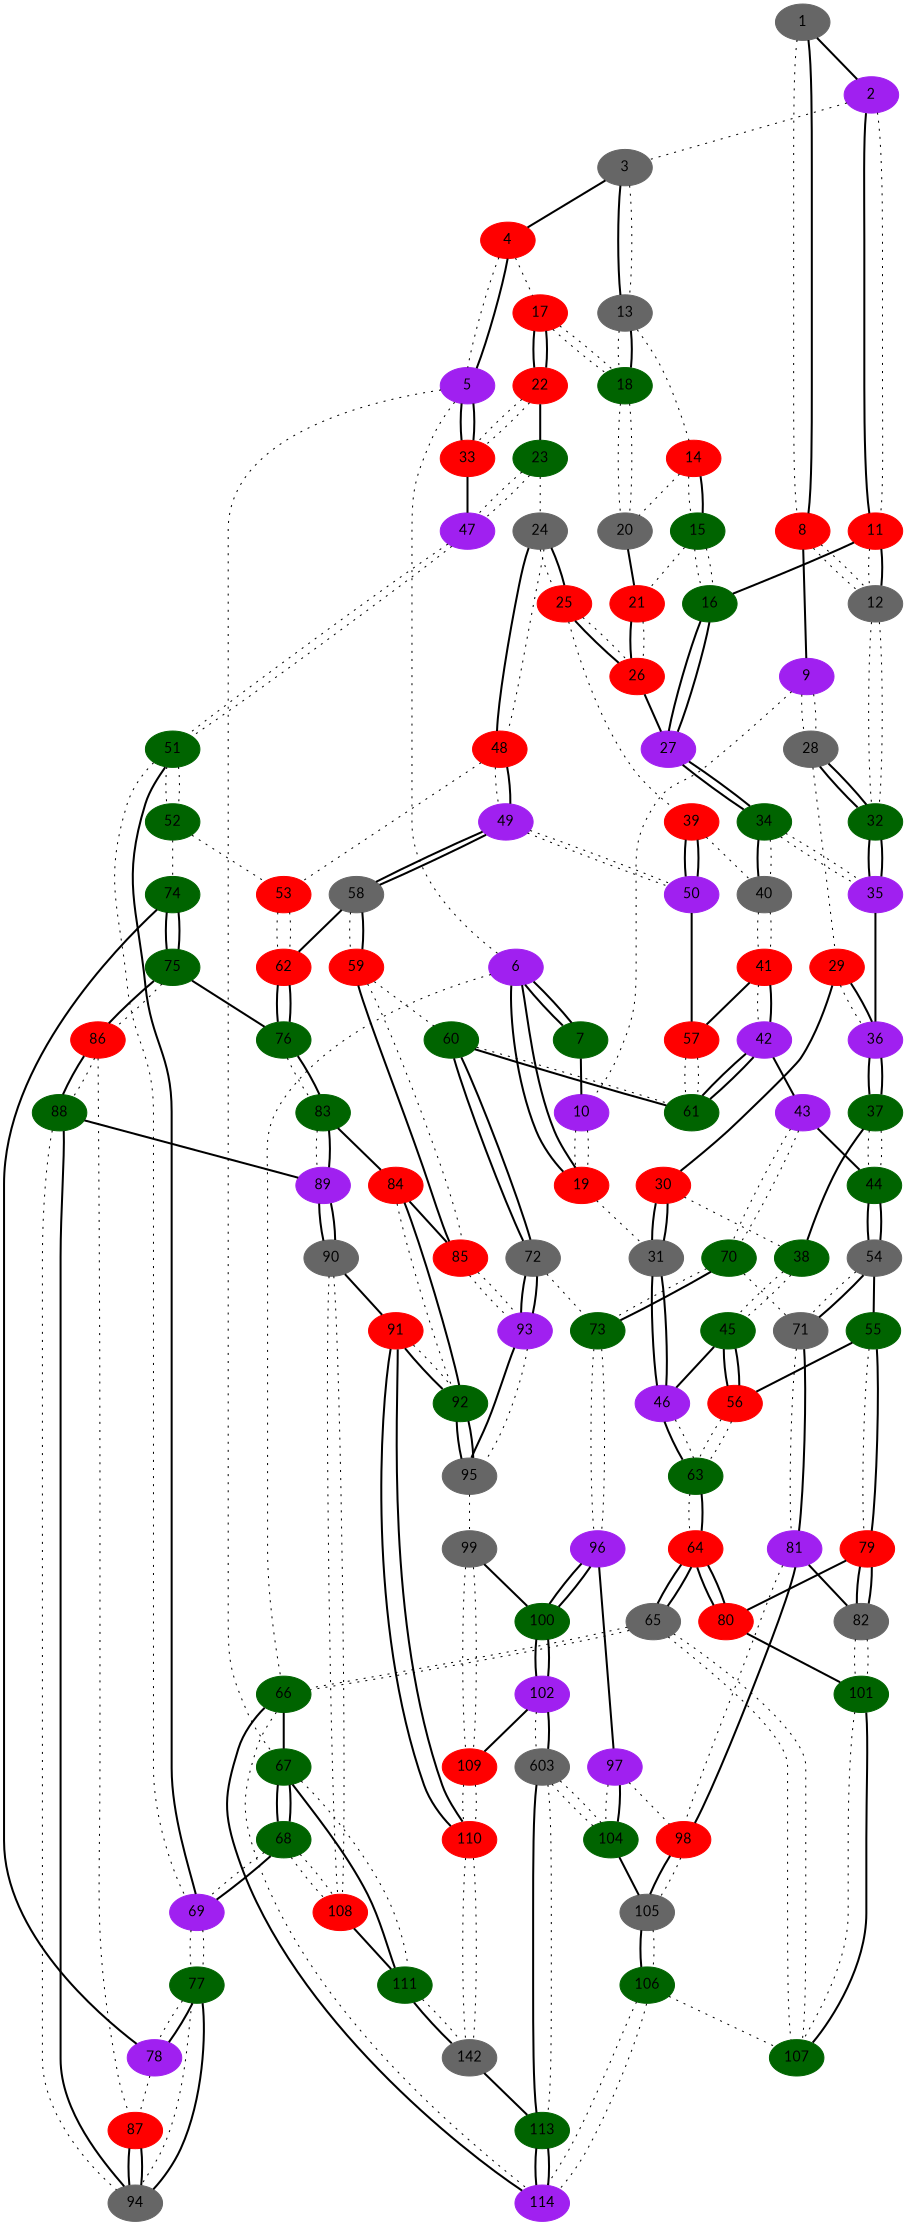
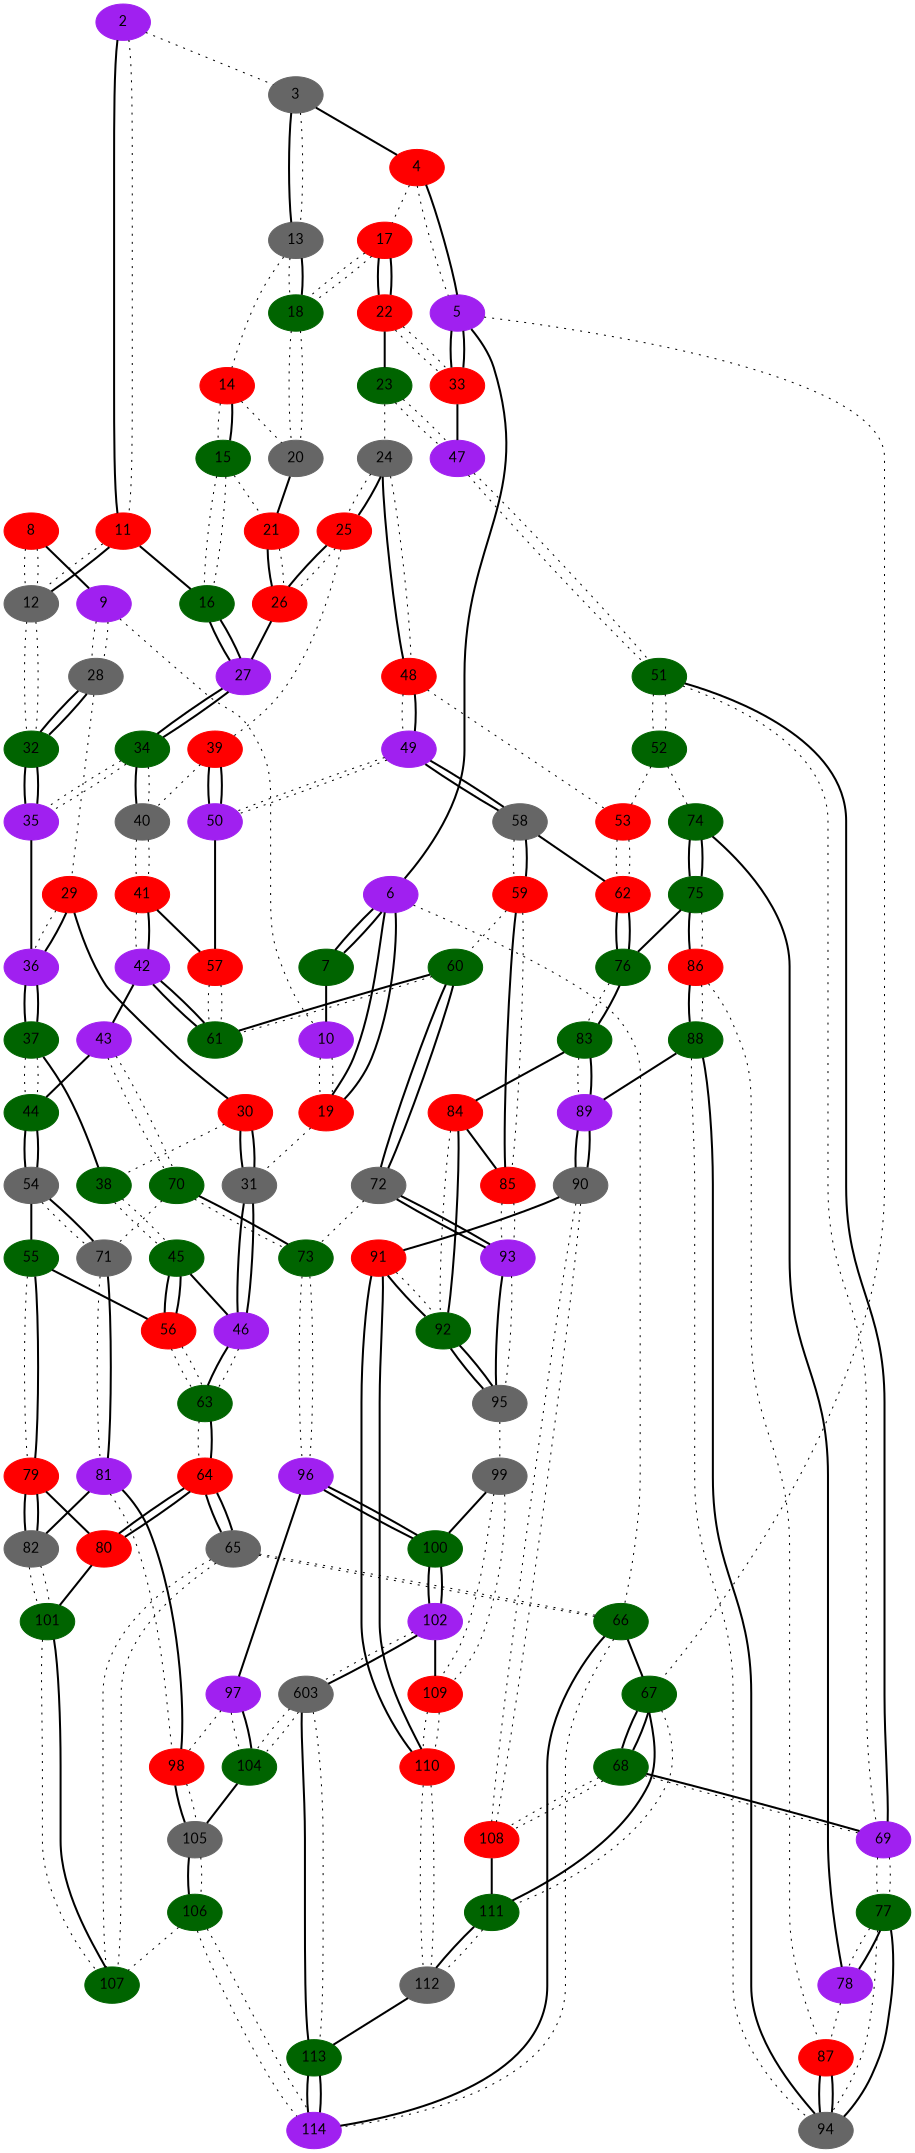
(803, 22) -> none
(412, 688) -> (471, 606)
(470, 2058) -> (427, 1985)
